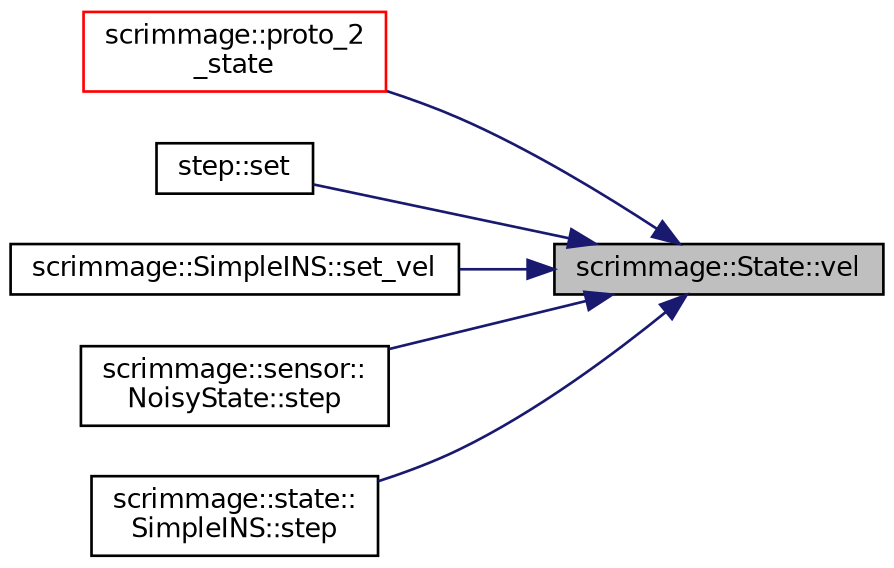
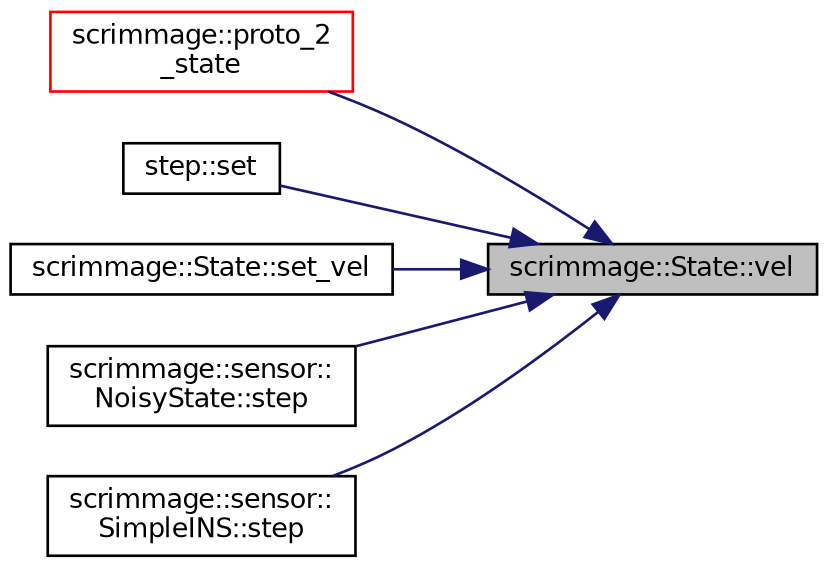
(235, 269) -> (202, 269)
(235, 516) -> (202, 516)
